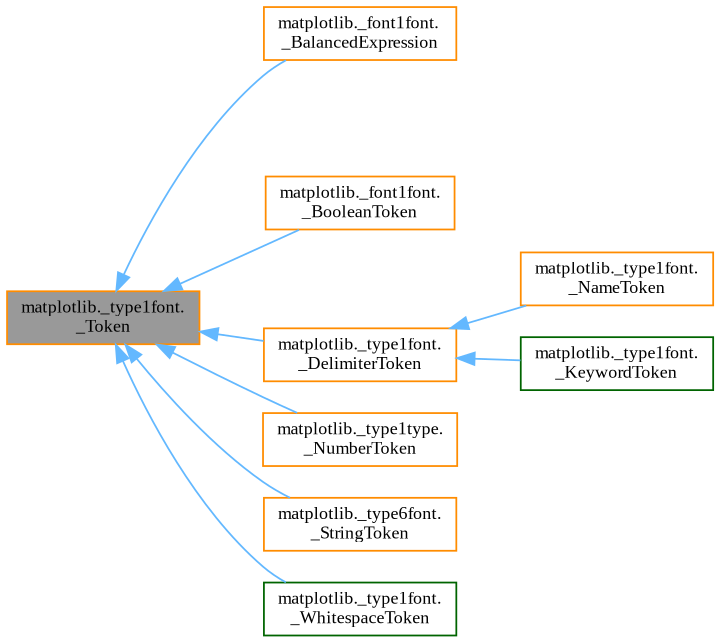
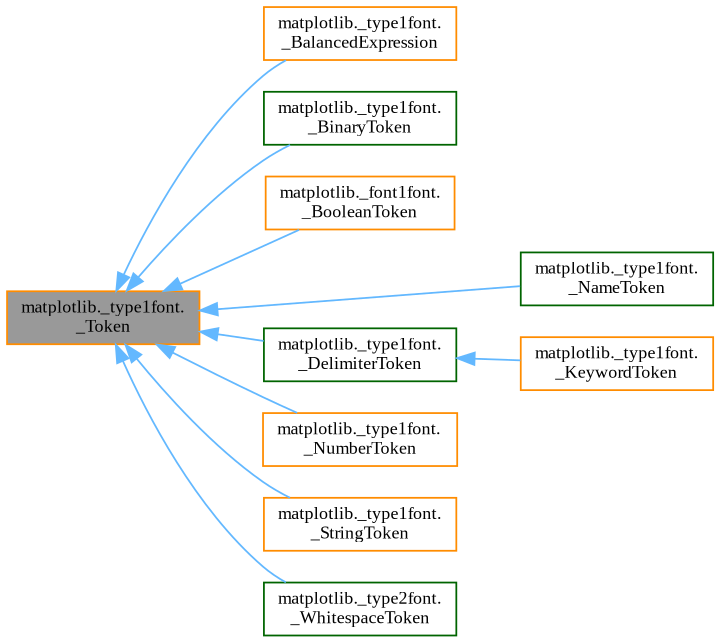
(360, 34) -> (360, 34)
none -> (360, 118)
(617, 279) -> (617, 279)
(497, 314) -> (369, 298)
(360, 355) -> (360, 355)
(617, 364) -> (617, 364)
(360, 440) -> (360, 440)
(360, 524) -> (360, 524)
(360, 609) -> (360, 609)
